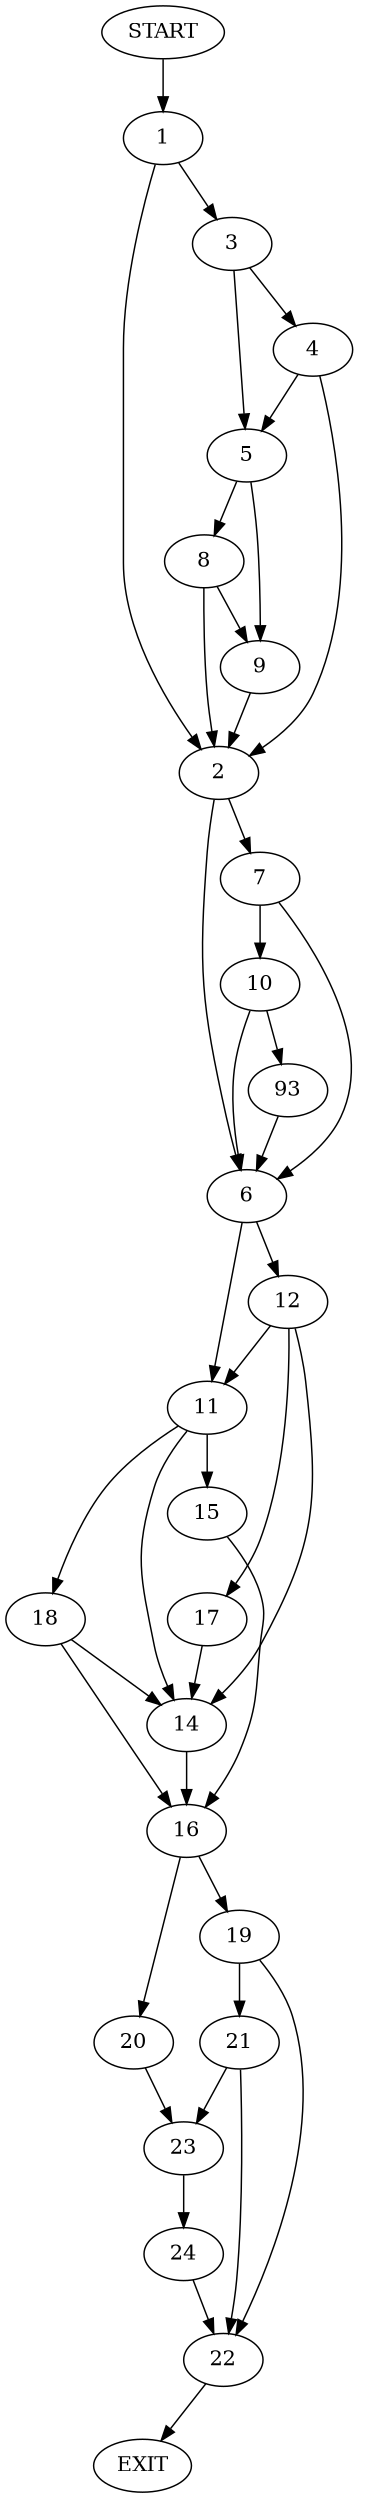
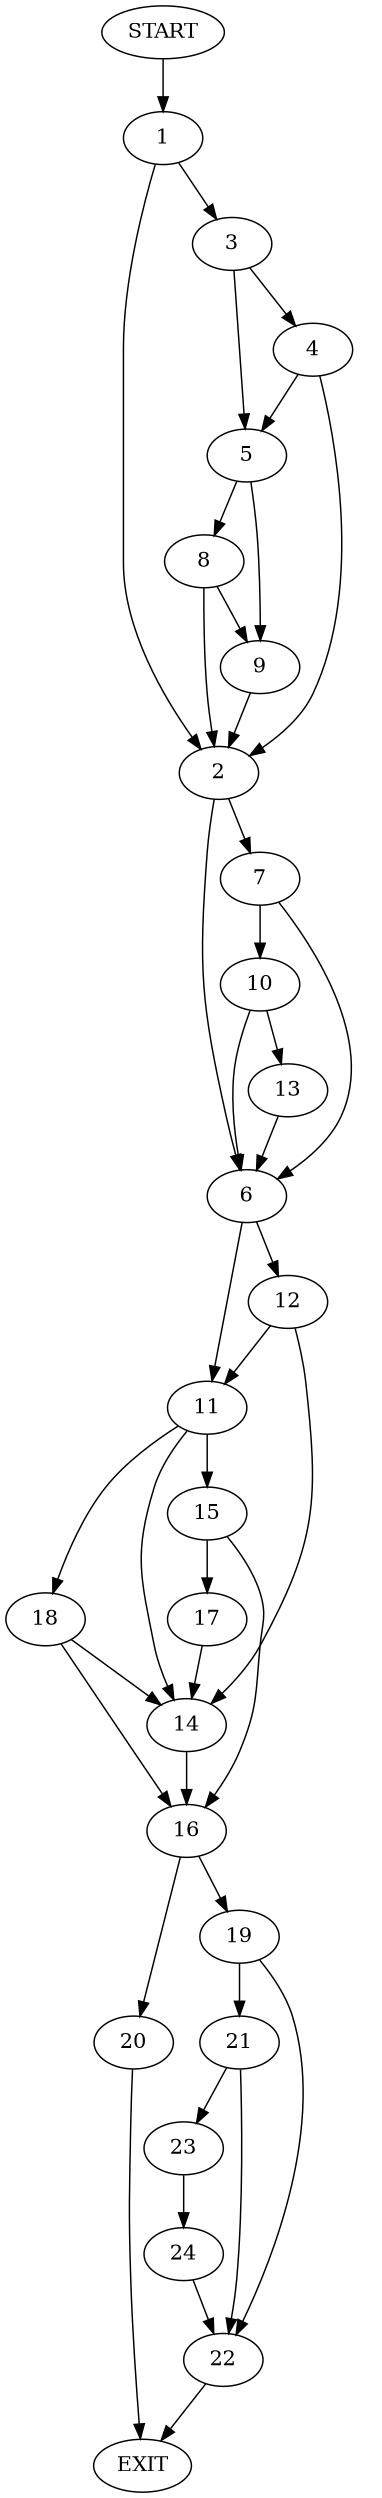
(288, 1090) -> (288, 1090)
(280, 1460) -> (207, 1559)
(155, 2088) -> (130, 2247)
